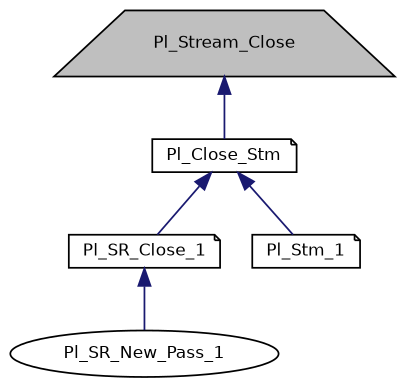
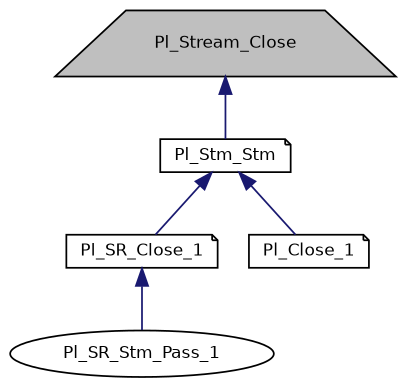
(224, 156) -> (225, 156)
(306, 251) -> (309, 251)
(144, 354) -> (142, 354)
